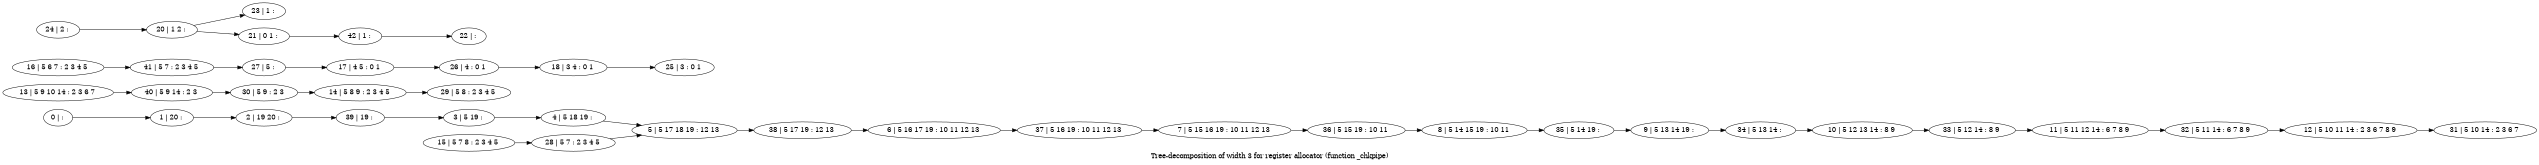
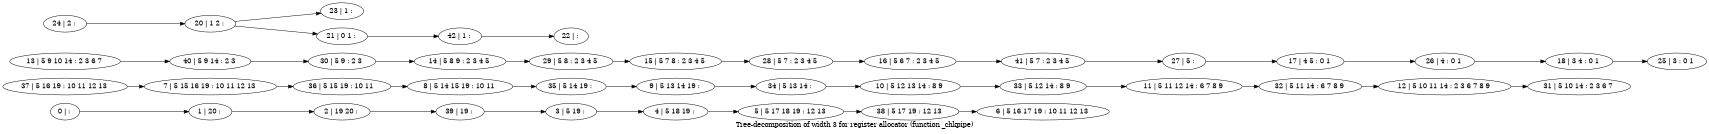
none -> (619, 61)
(1006, 130) -> none
(623, 137) -> (846, 61)
